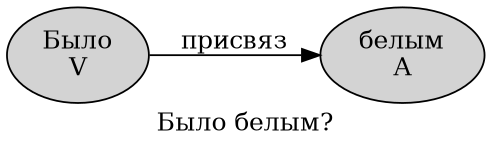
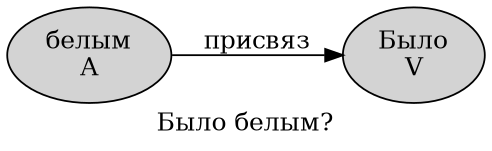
(225, 55) -> (248, 55)
